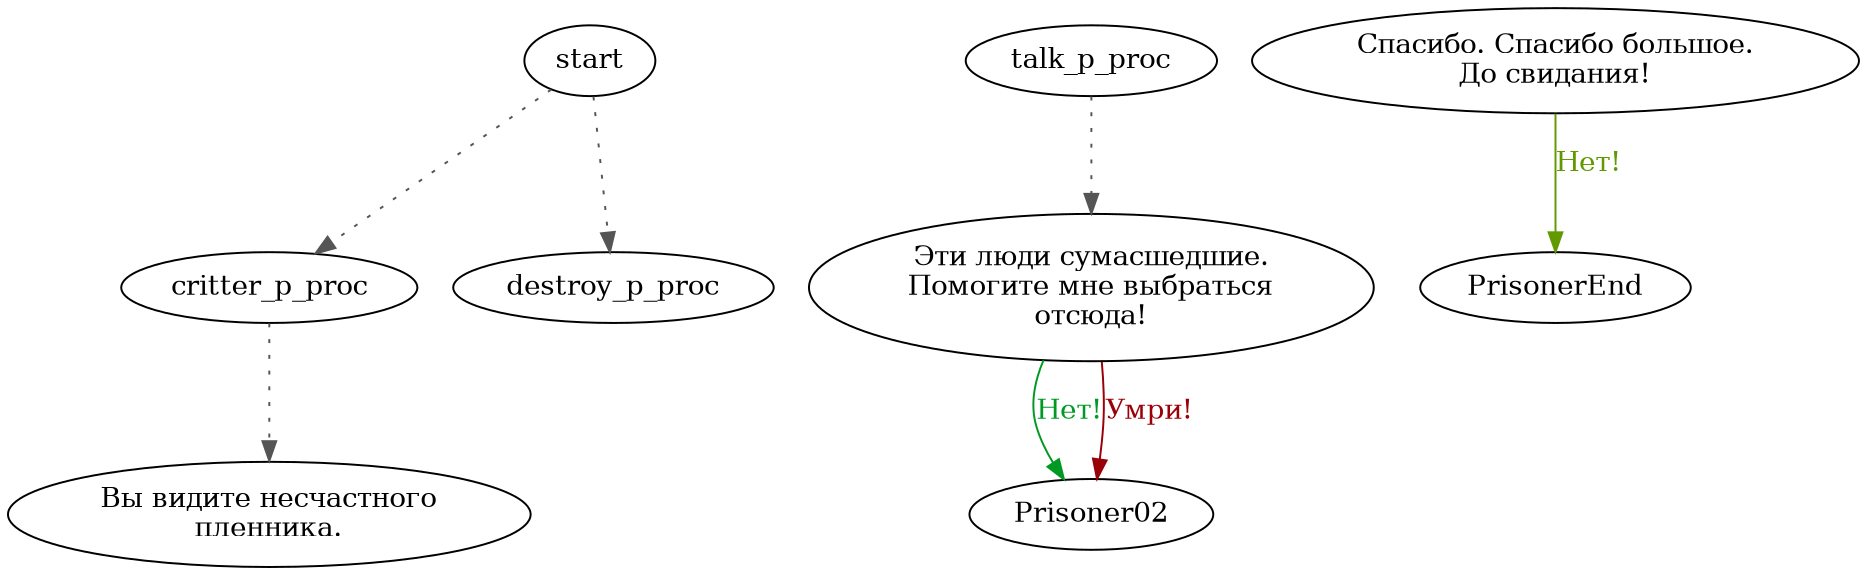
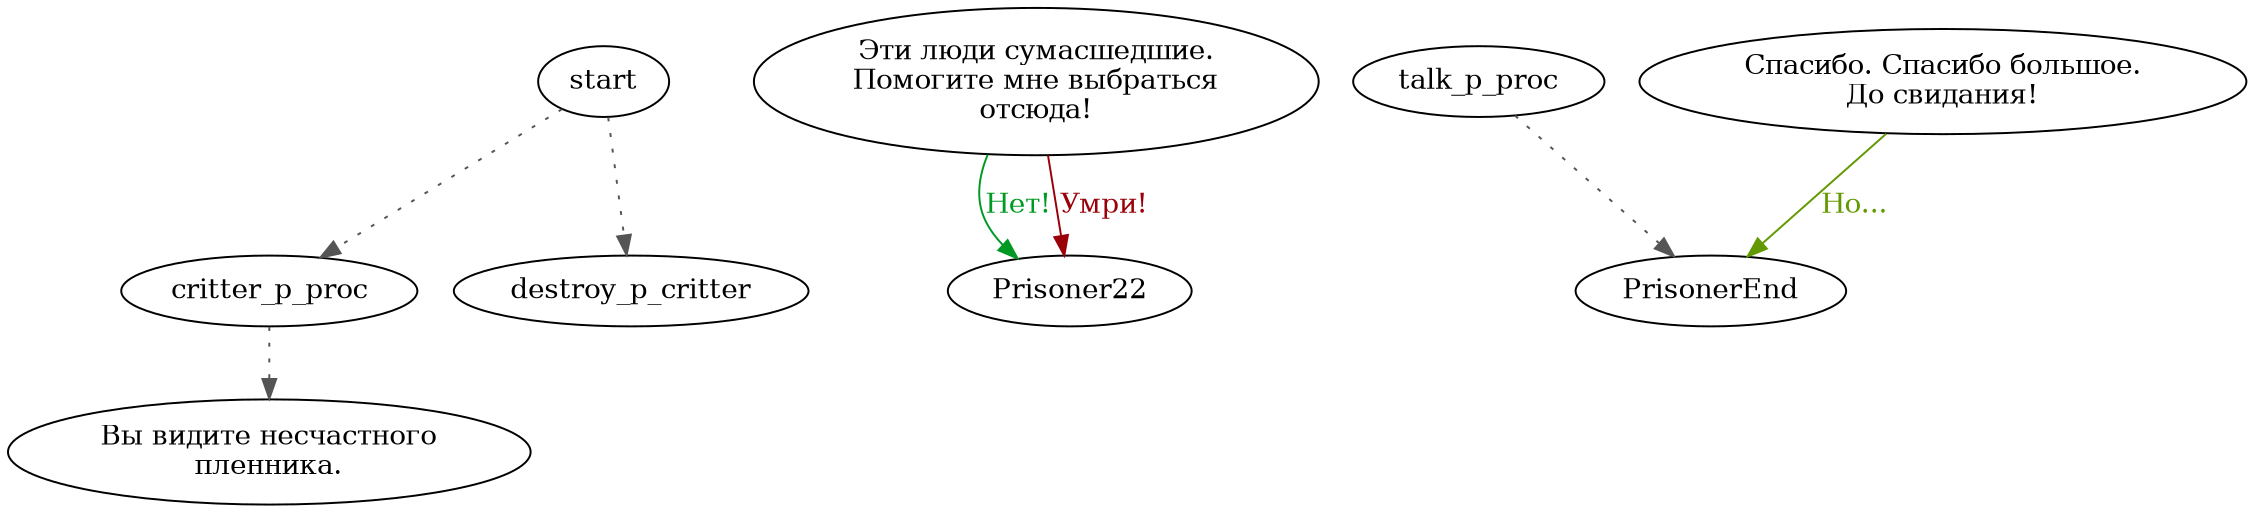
(1091, 145) -> (1587, 179)
(1589, 164) -> (1854, 205)
(613, 288) -> (631, 291)
(1091, 514) -> (1070, 291)
